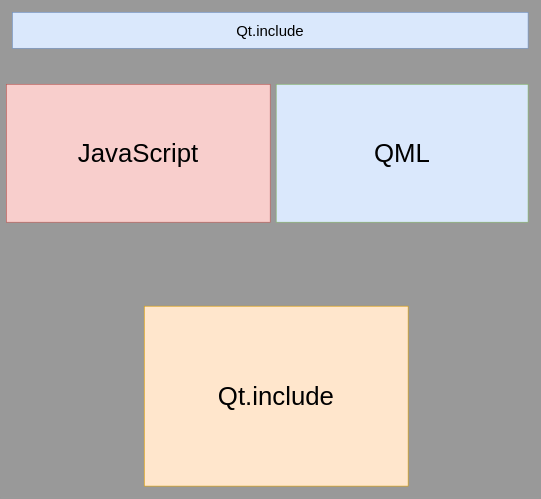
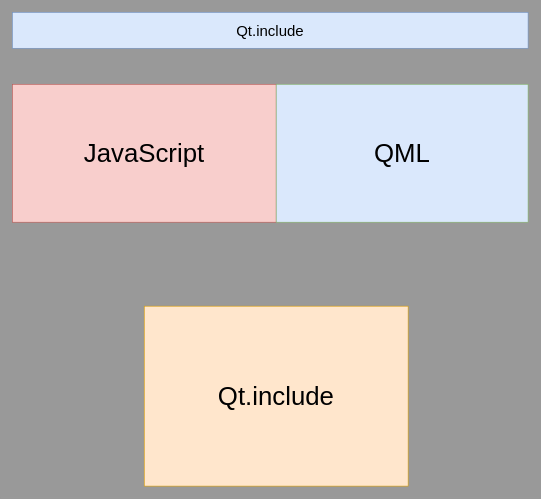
(138, 153) -> (144, 153)
